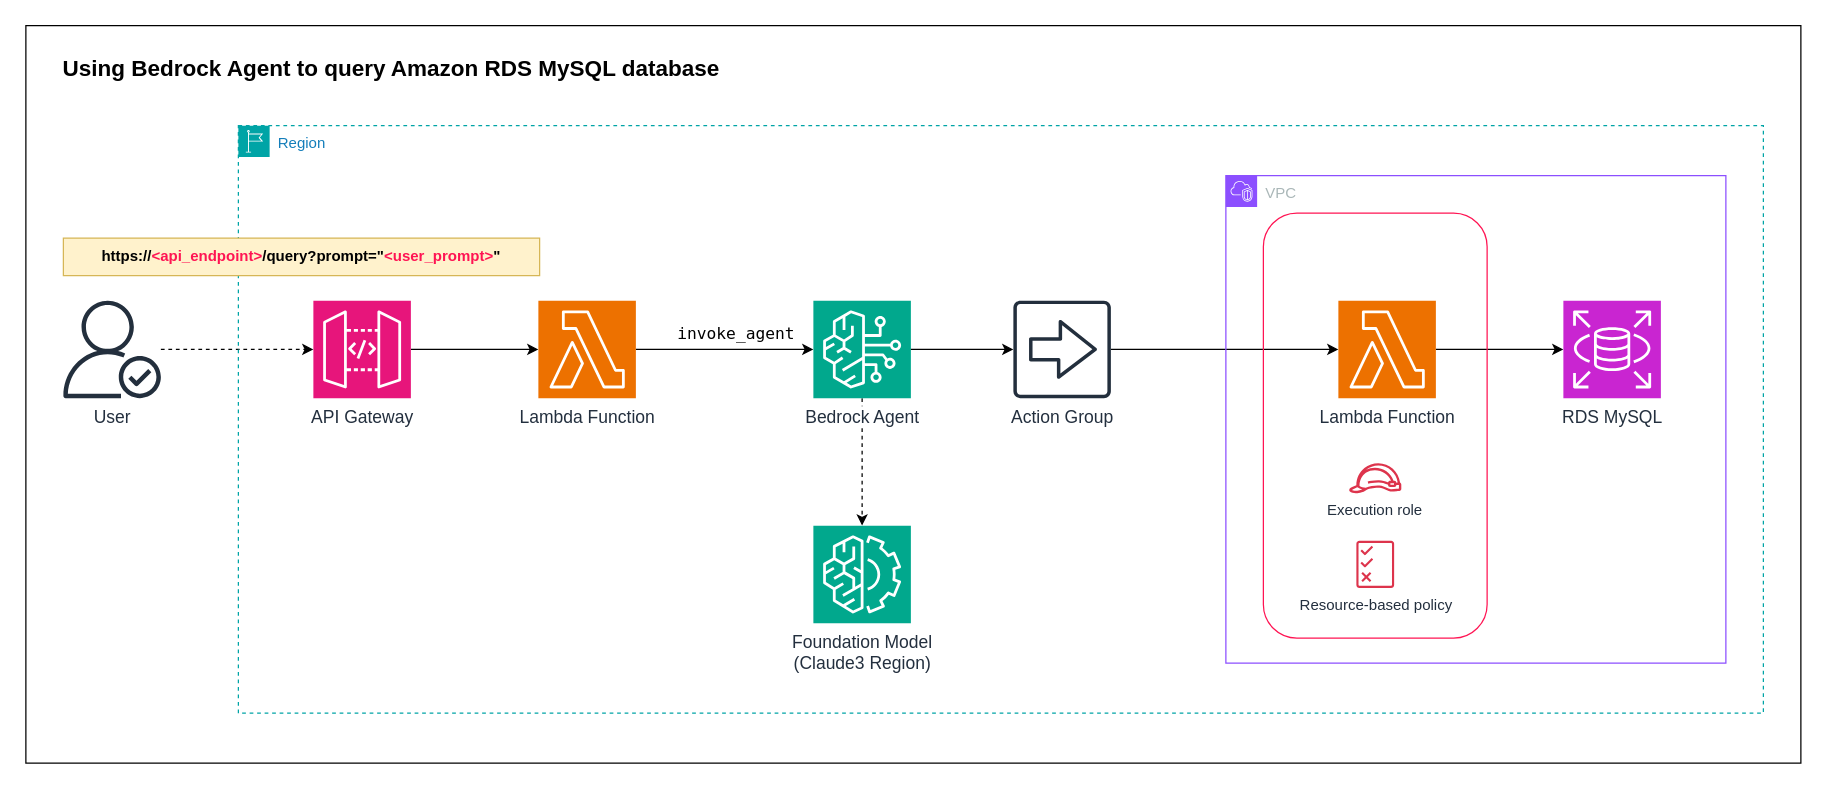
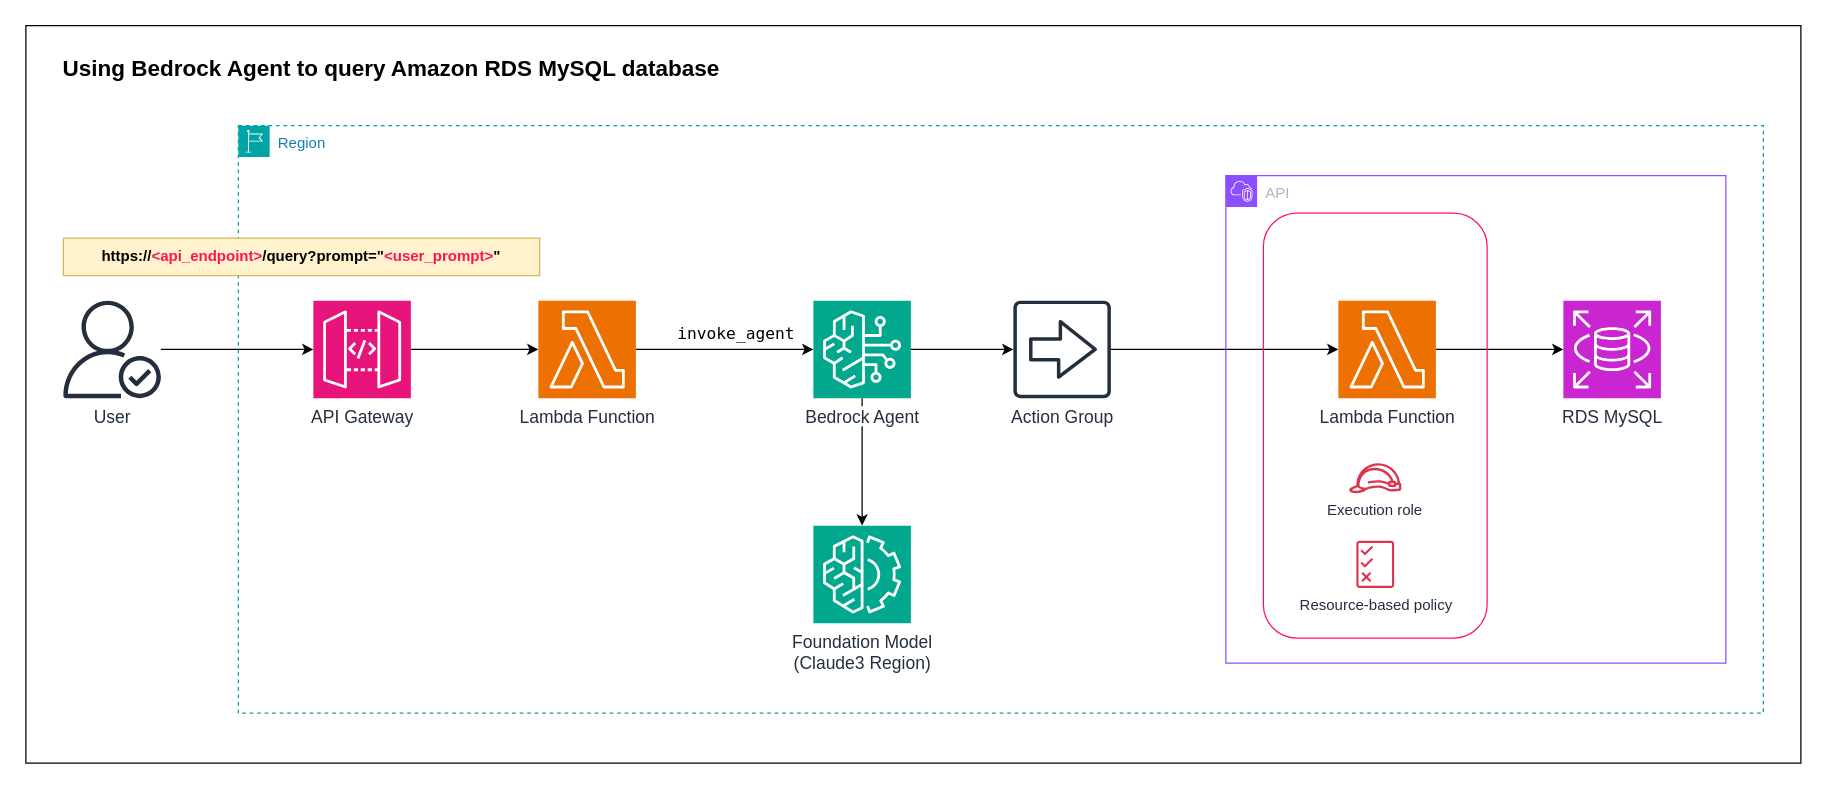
(1278, 193) -> (1278, 193)
(233, 349) -> (233, 349)
(862, 470) -> (862, 470)
